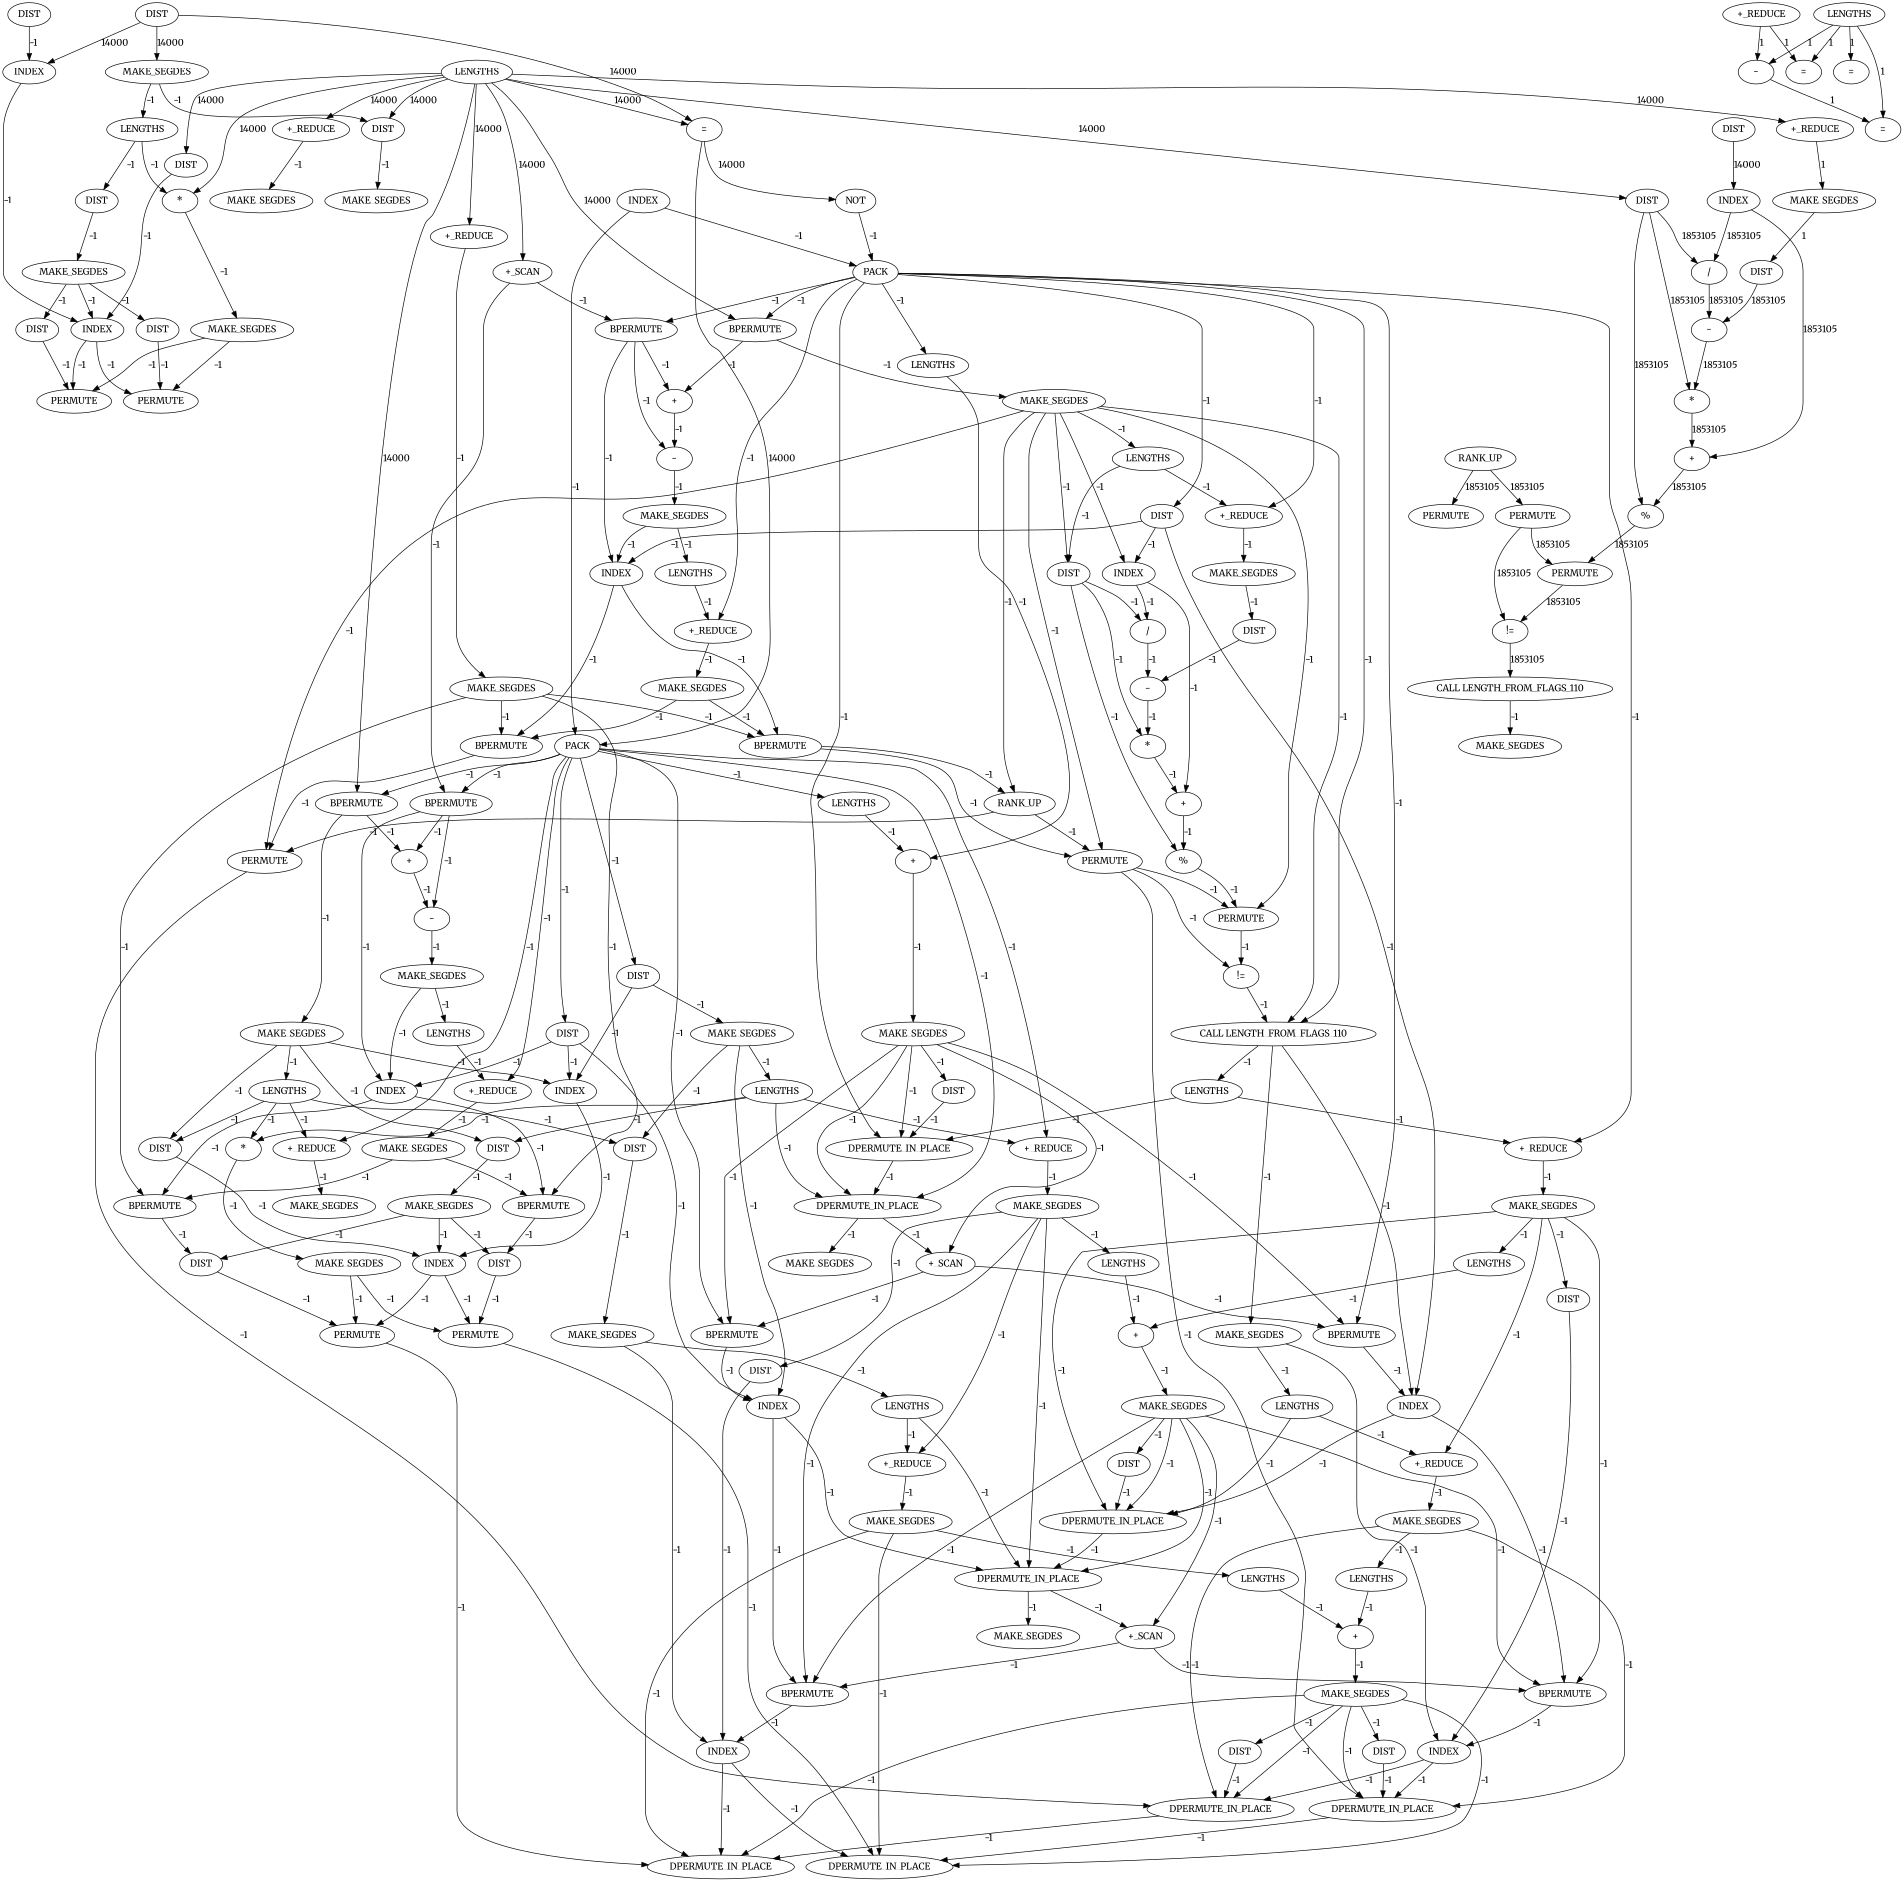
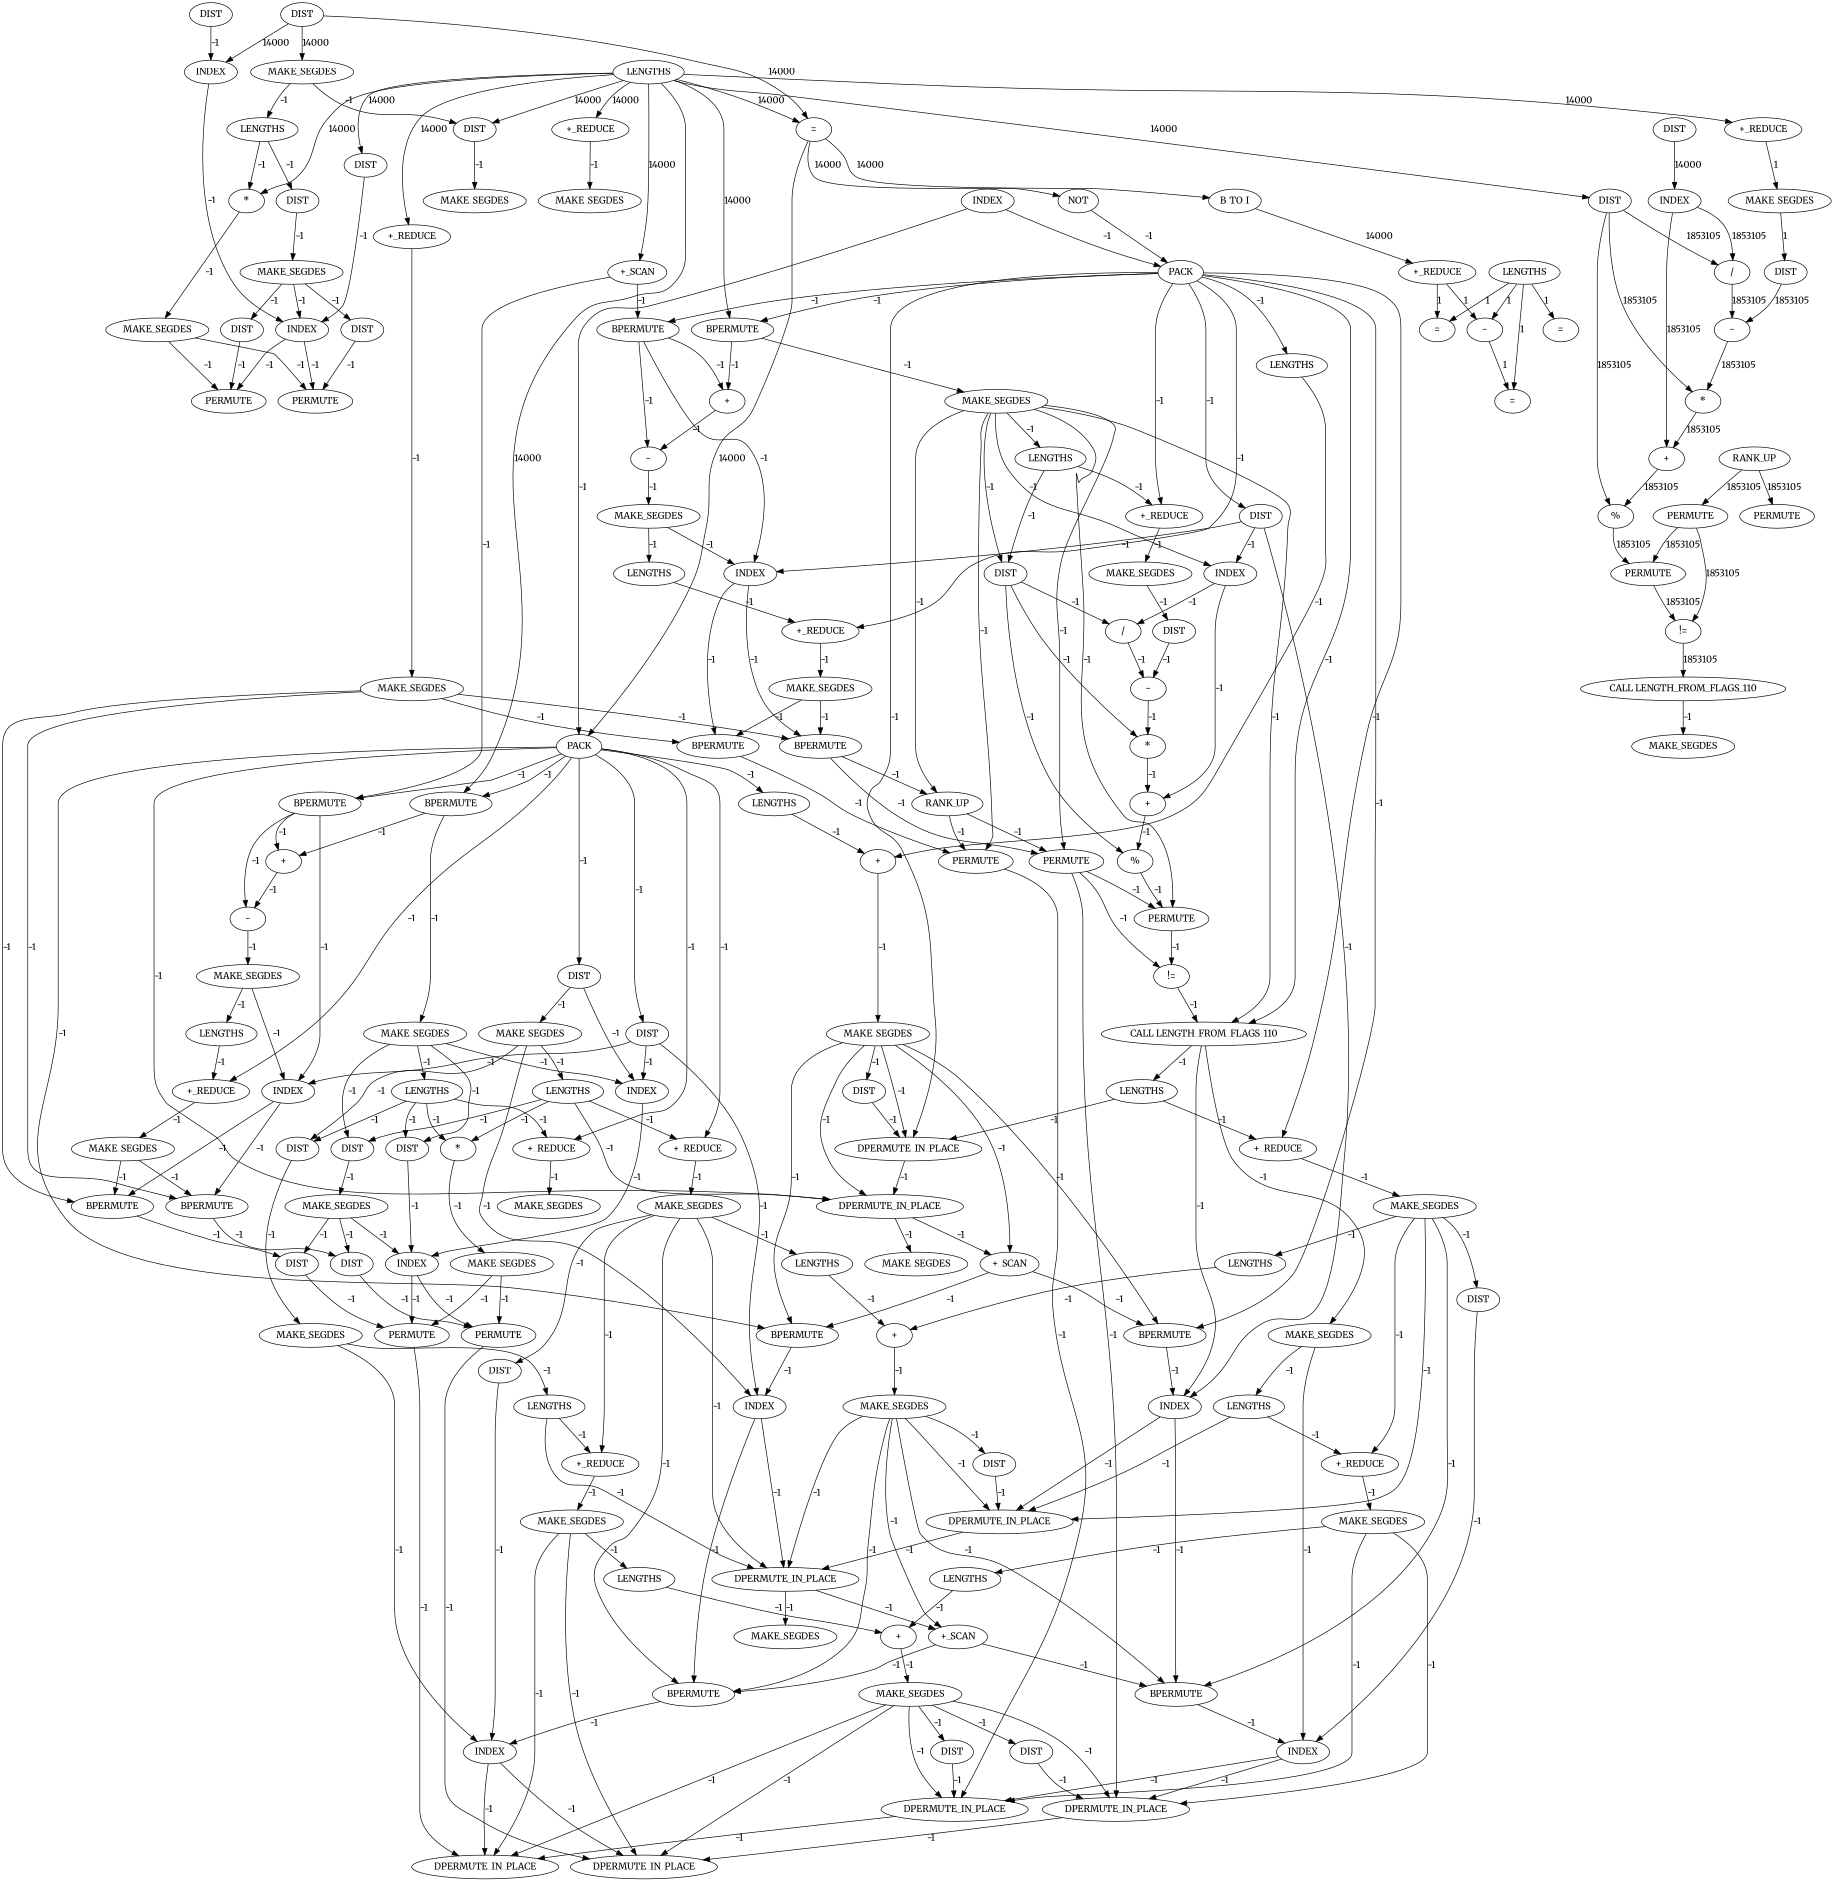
none -> (1235, 201)
